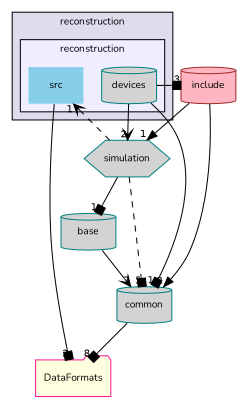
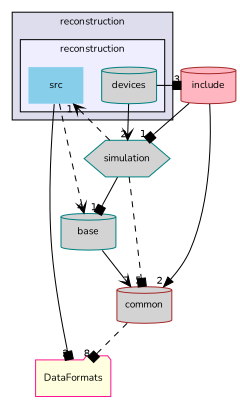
(180, 112) -> (180, 112)
none -> (70, 154)
(185, 187) -> none
(144, 305) -> (144, 305)
(113, 338) -> (113, 338)
